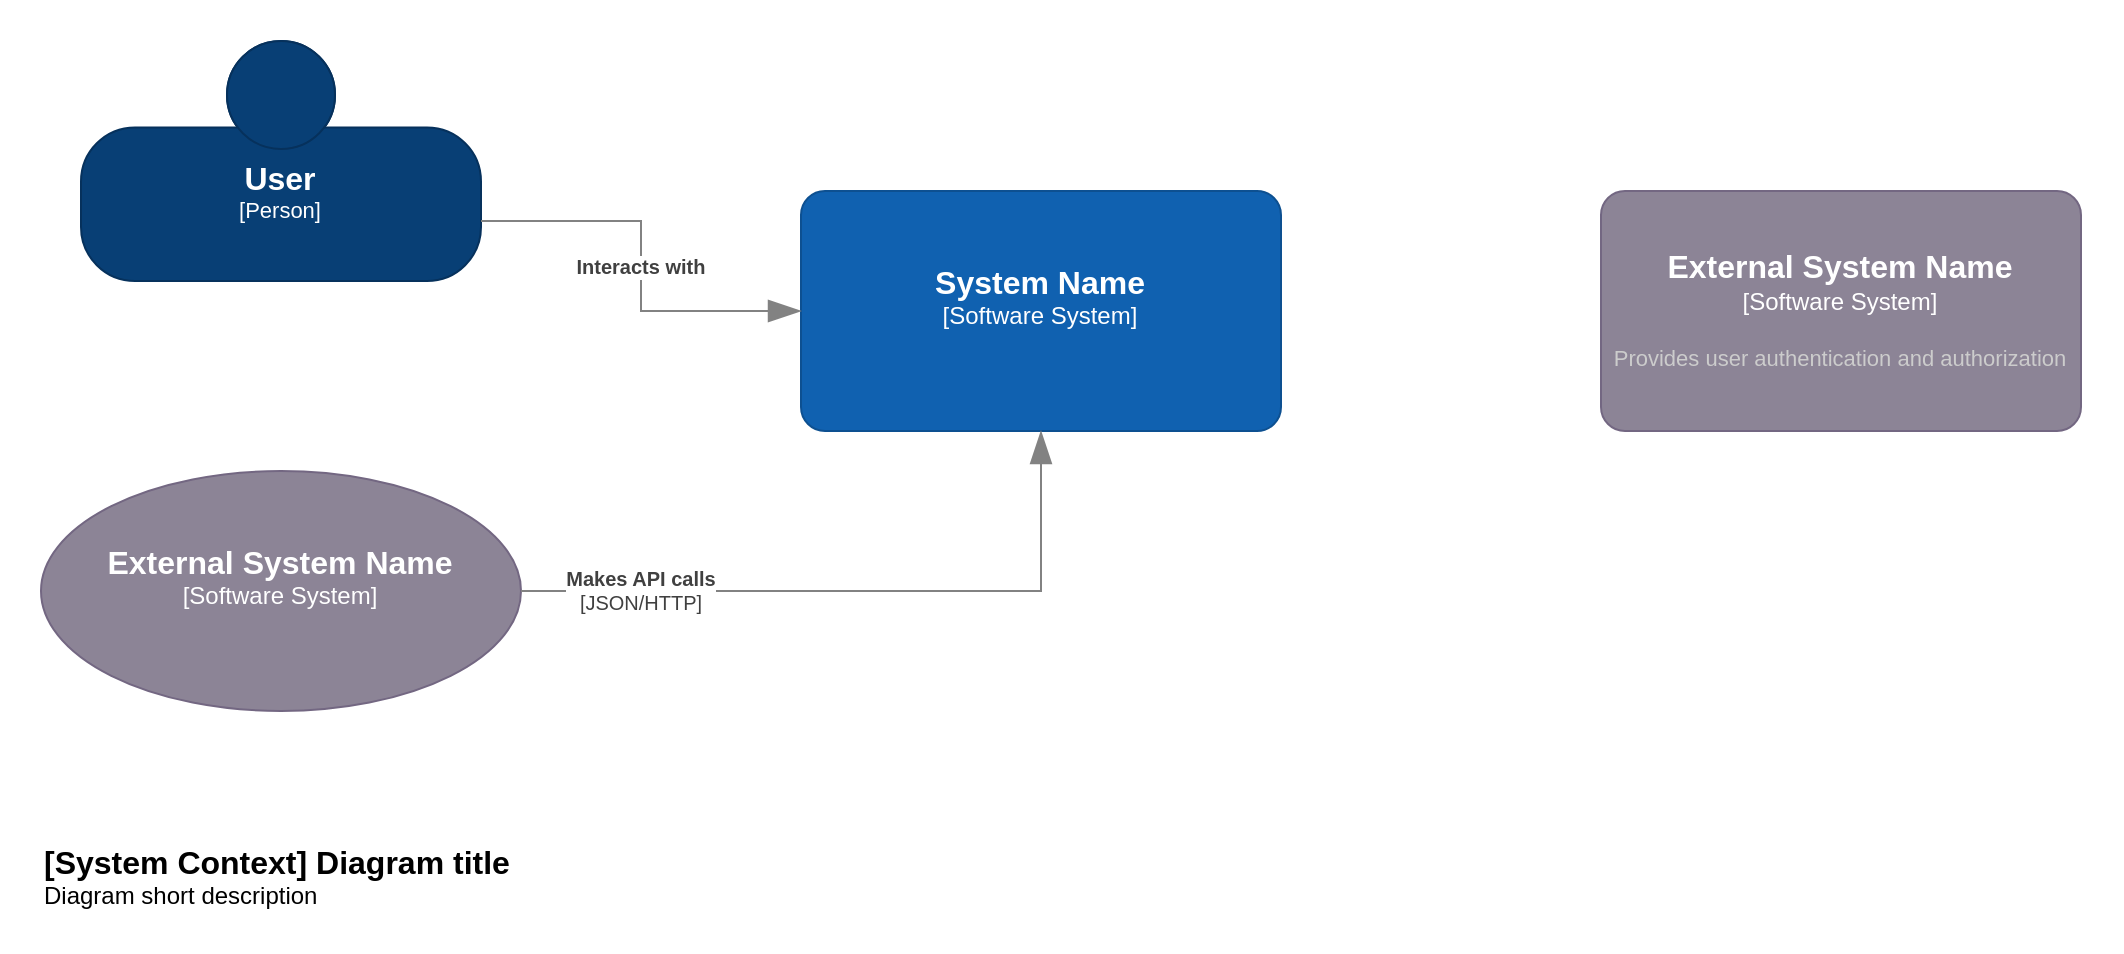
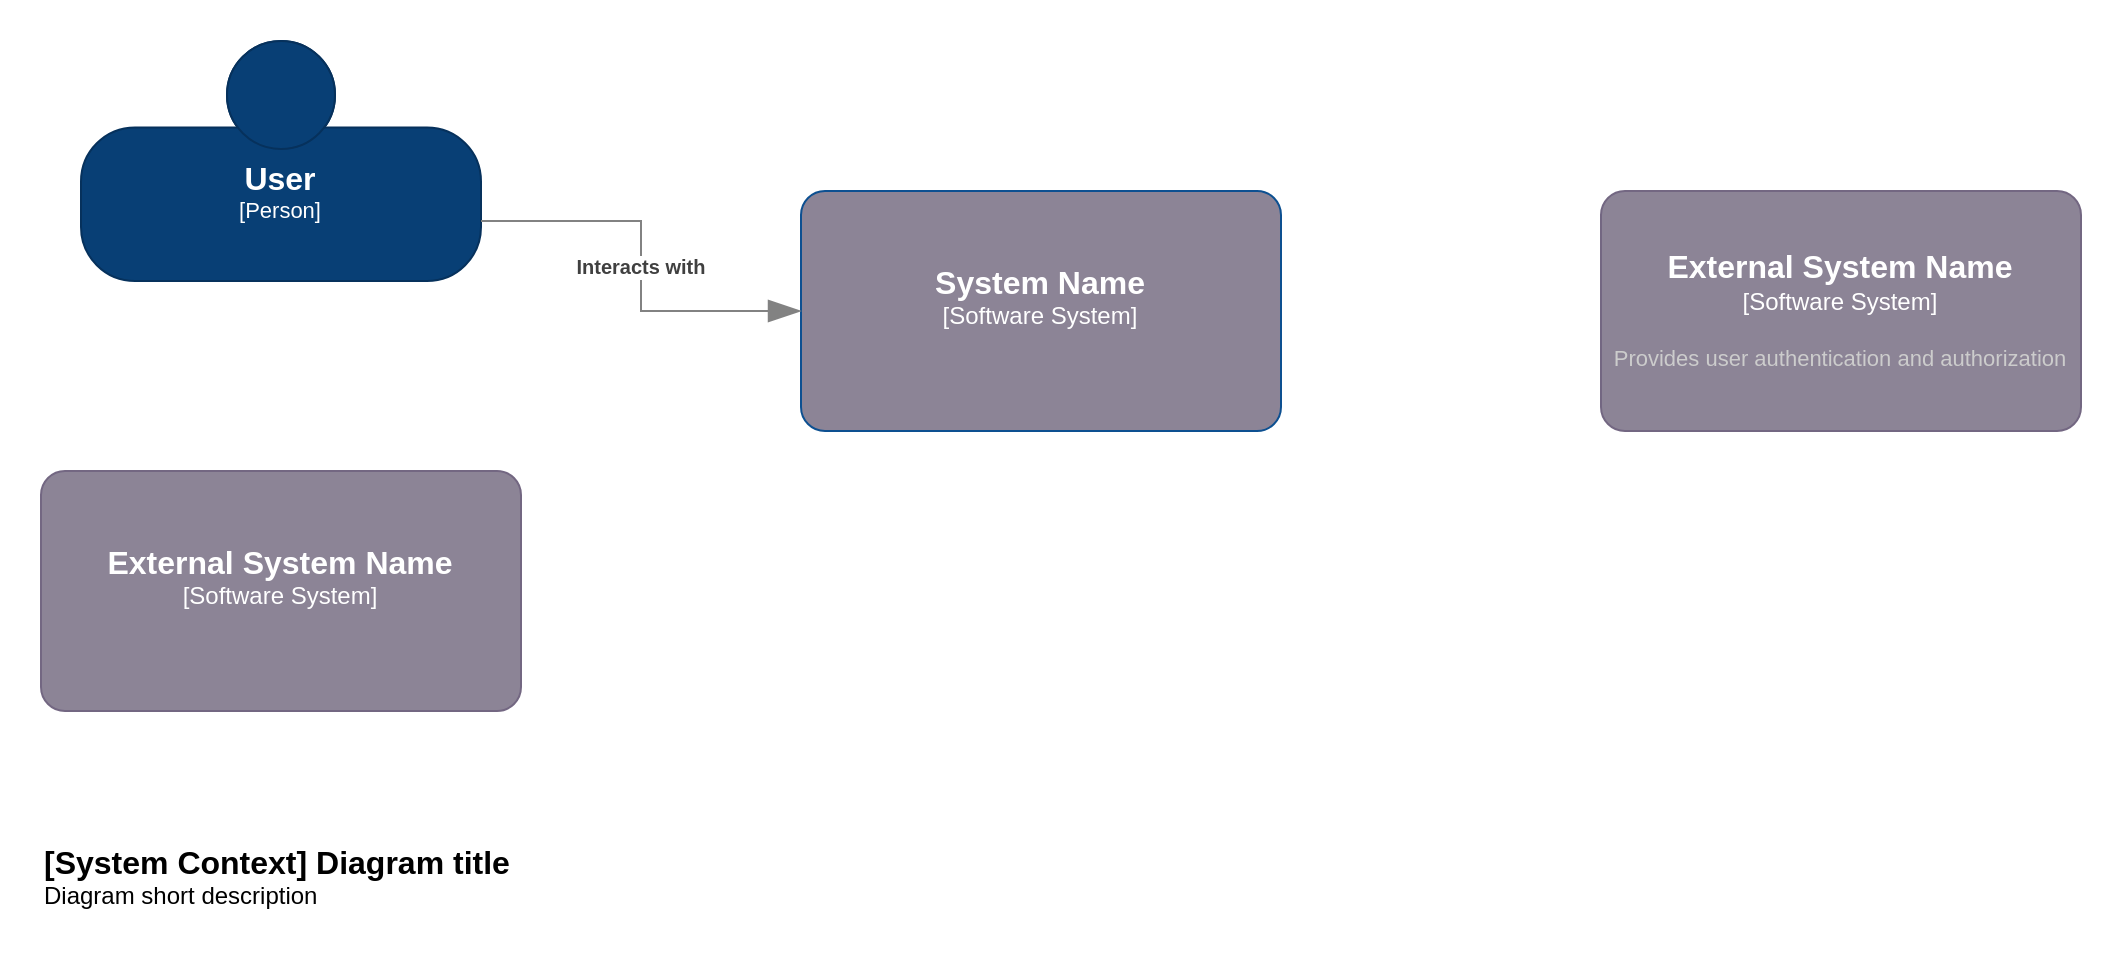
(1041, 311) -> (1041, 311)
(281, 591) -> (281, 591)
(941, 591) -> none
